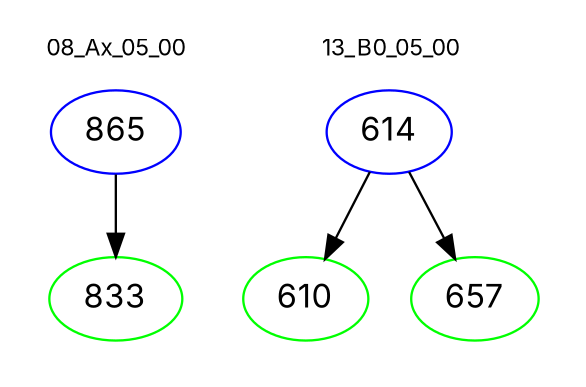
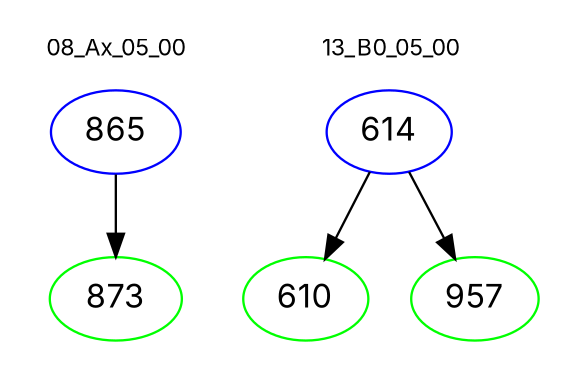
(116, 299) -> (116, 299)
(475, 299) -> (475, 299)
